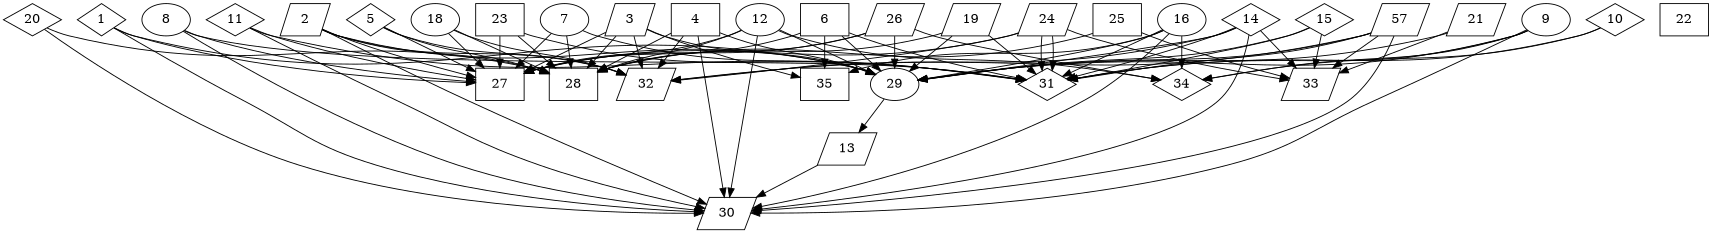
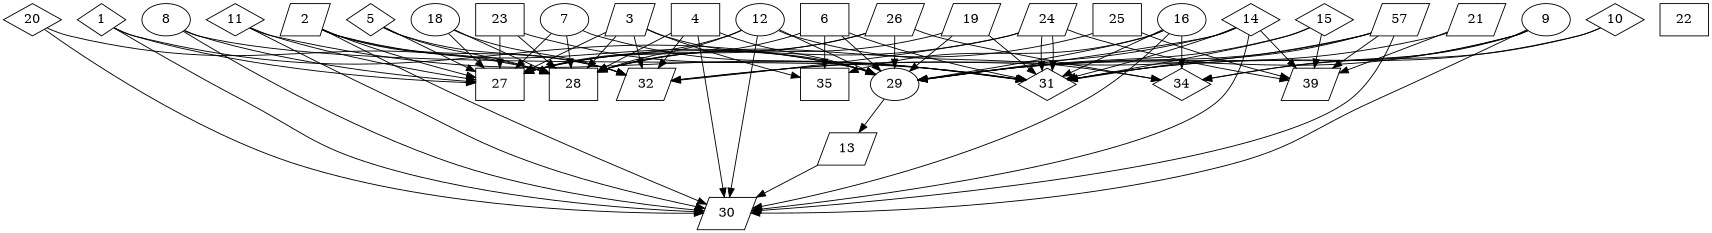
(1311, 84) -> (1311, 84)
